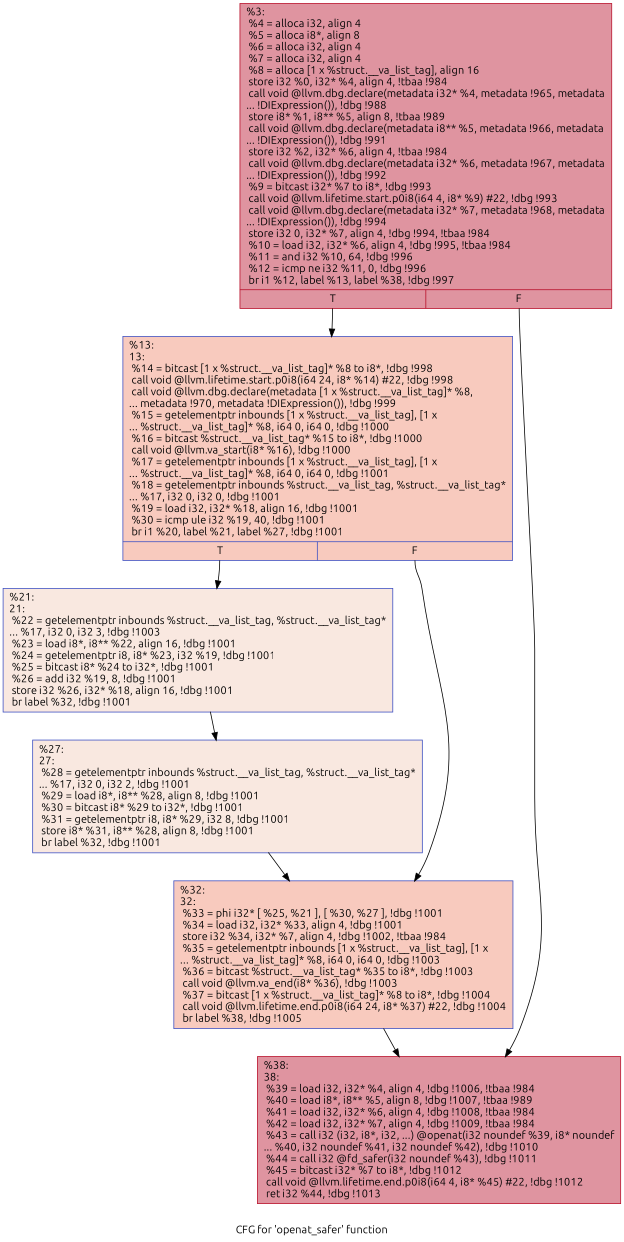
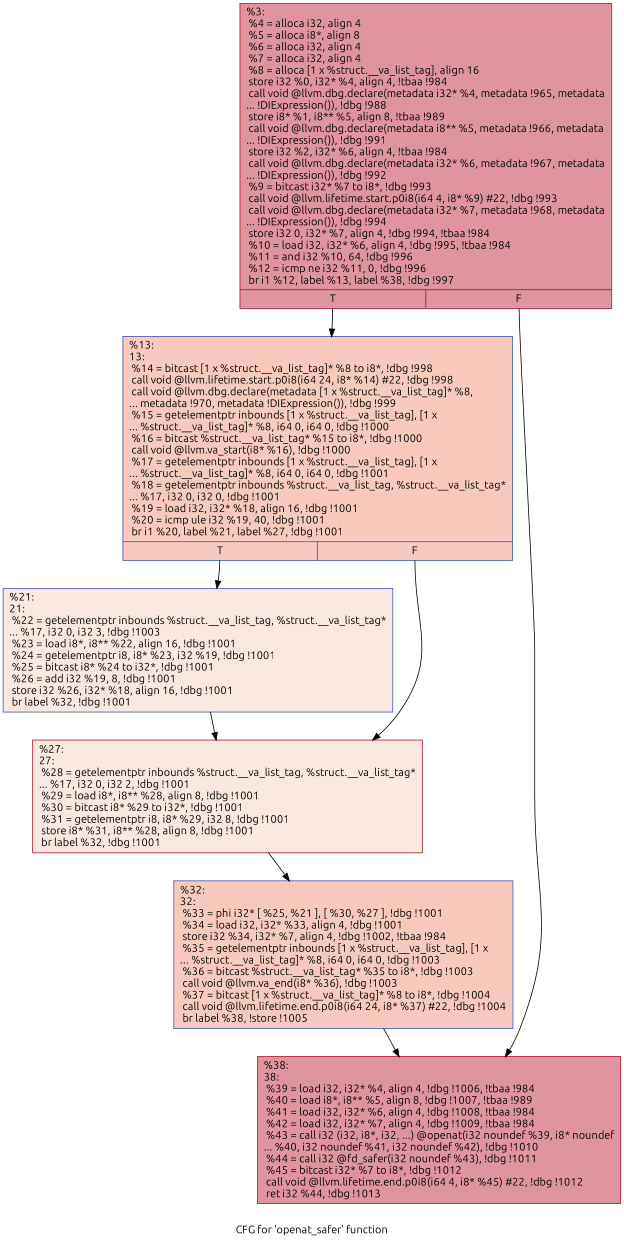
(228, 520) -> (228, 520)
(446, 718) -> (421, 654)
(228, 796) -> (228, 796)
(241, 1018) -> (244, 1018)
